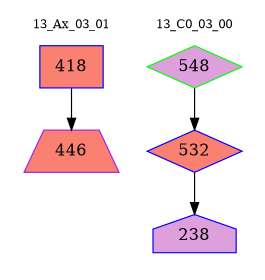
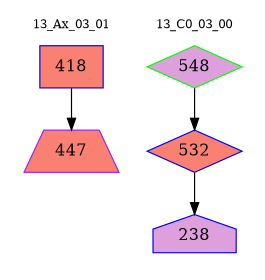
(72, 151) -> (72, 151)
